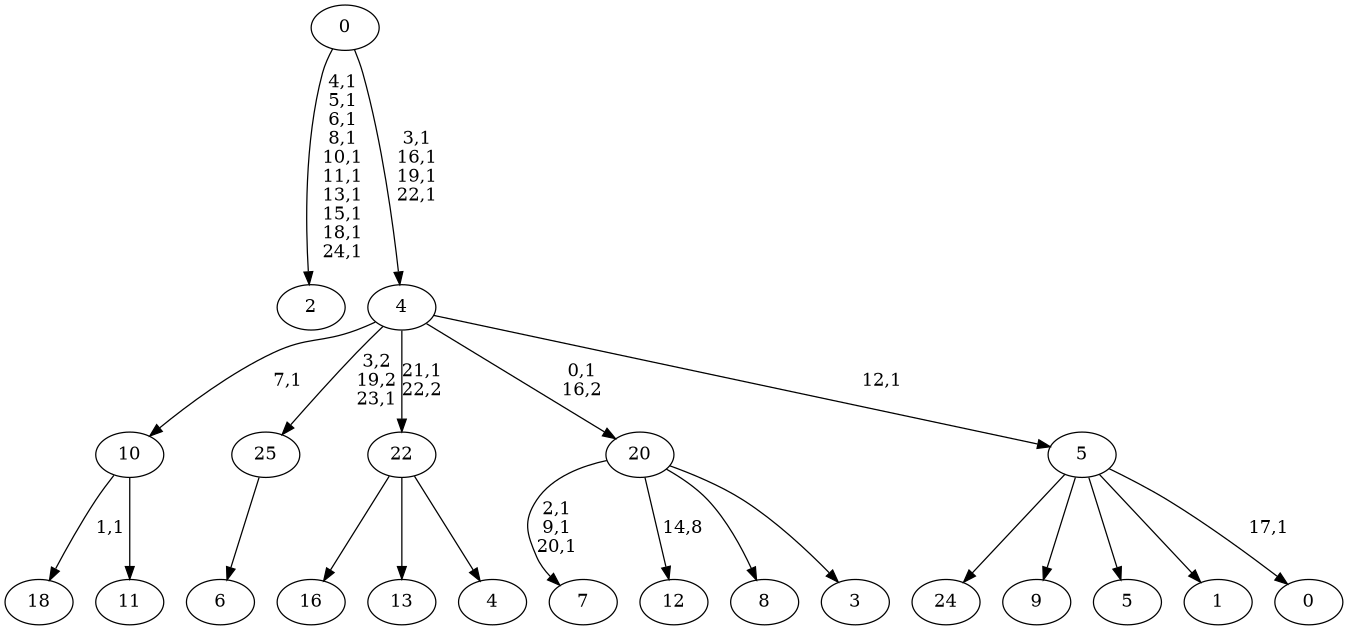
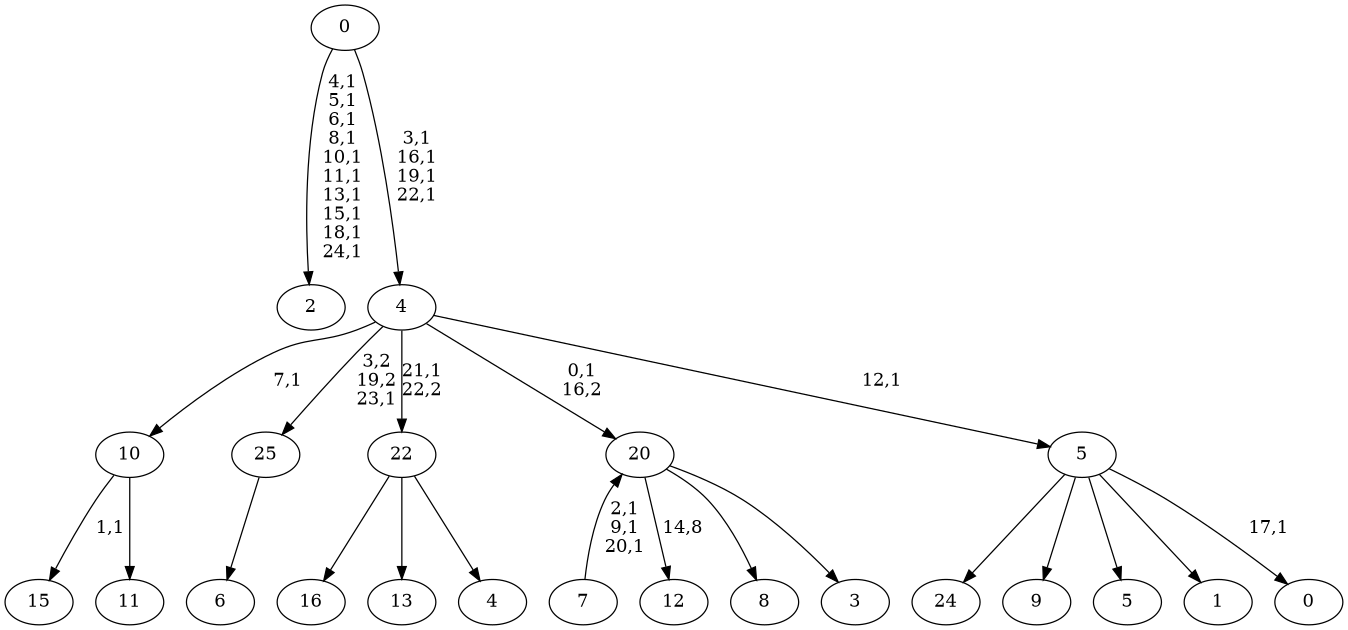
(536, 501) -> (594, 530)
(39, 602) -> (39, 602)
